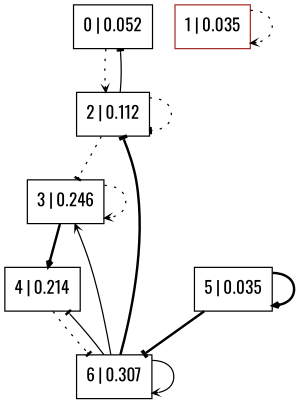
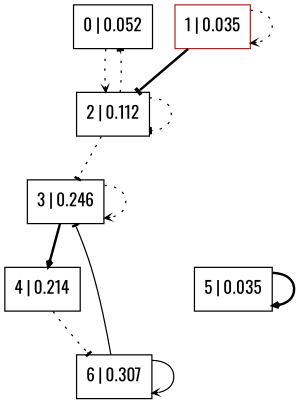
(121, 72) -> (121, 72)
(139, 247) -> (164, 70)
(97, 290) -> (97, 290)
(175, 332) -> none
(87, 334) -> none
